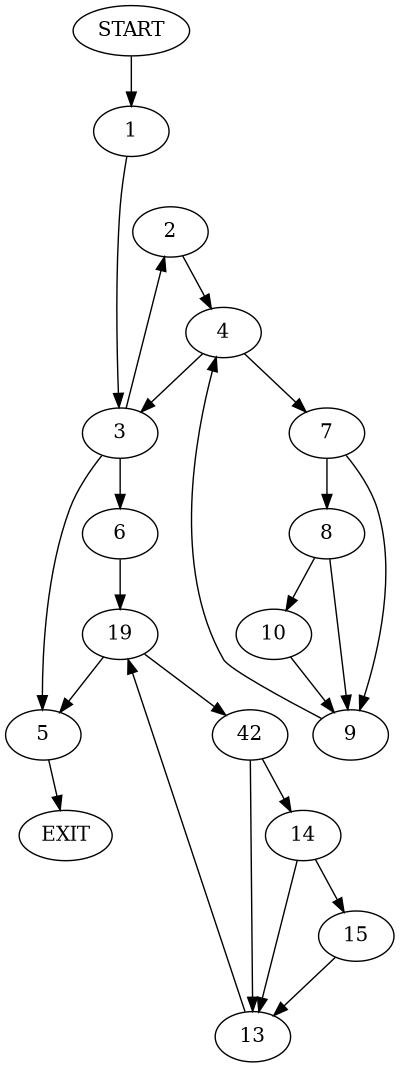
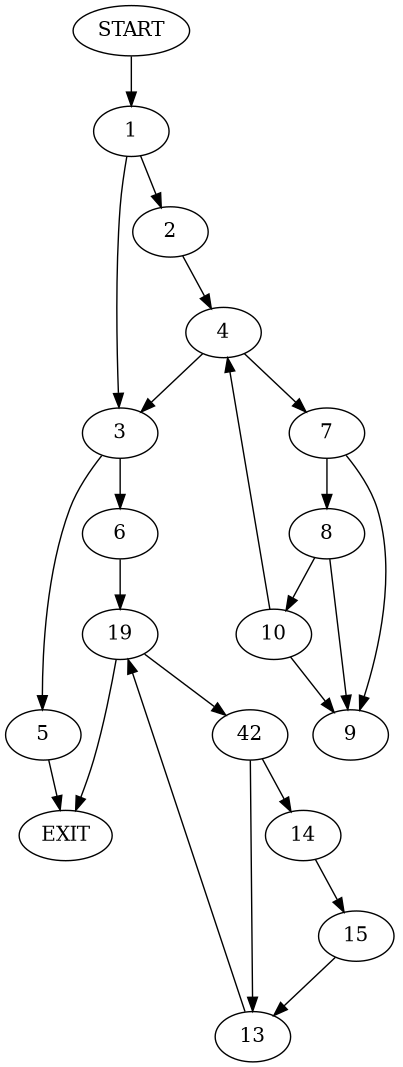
(144, 339) -> (148, 175)
(196, 574) -> (250, 490)
(86, 679) -> (102, 729)
(280, 929) -> none
